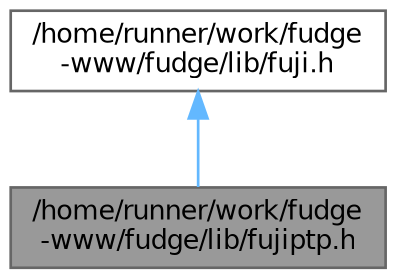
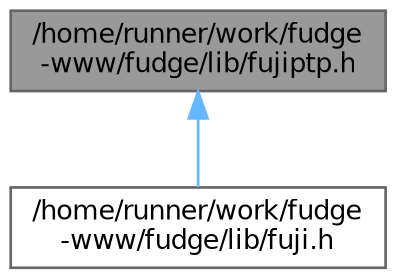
(198, 153) -> (198, 153)
